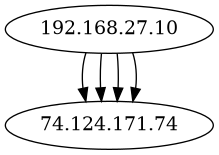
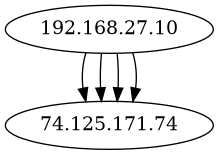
(109, 125) -> (109, 125)
